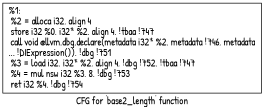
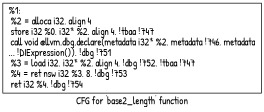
(69, 74) -> (68, 74)
